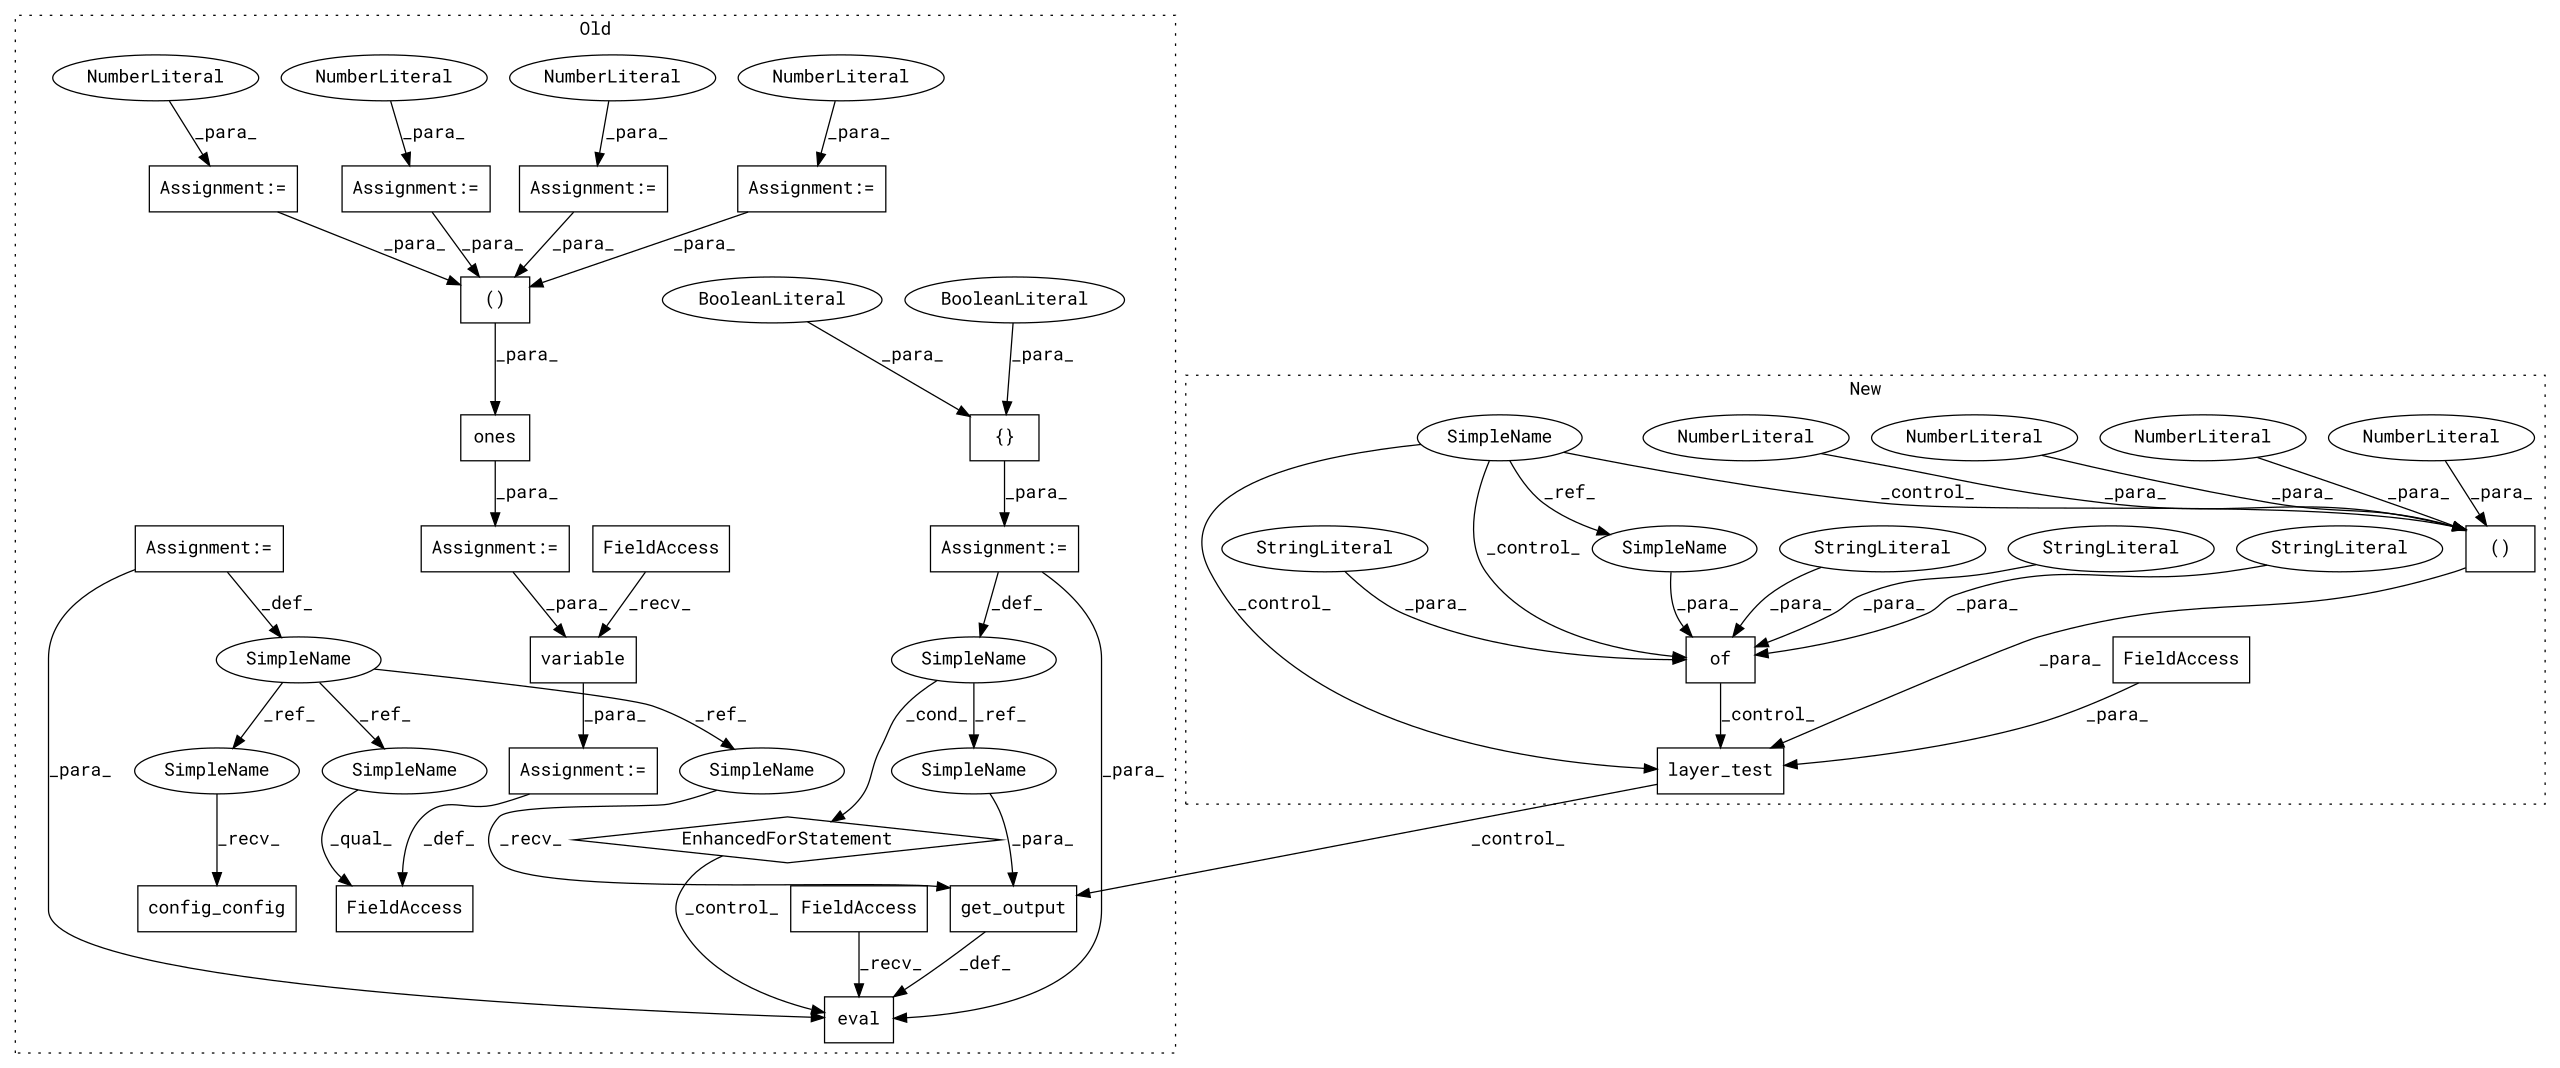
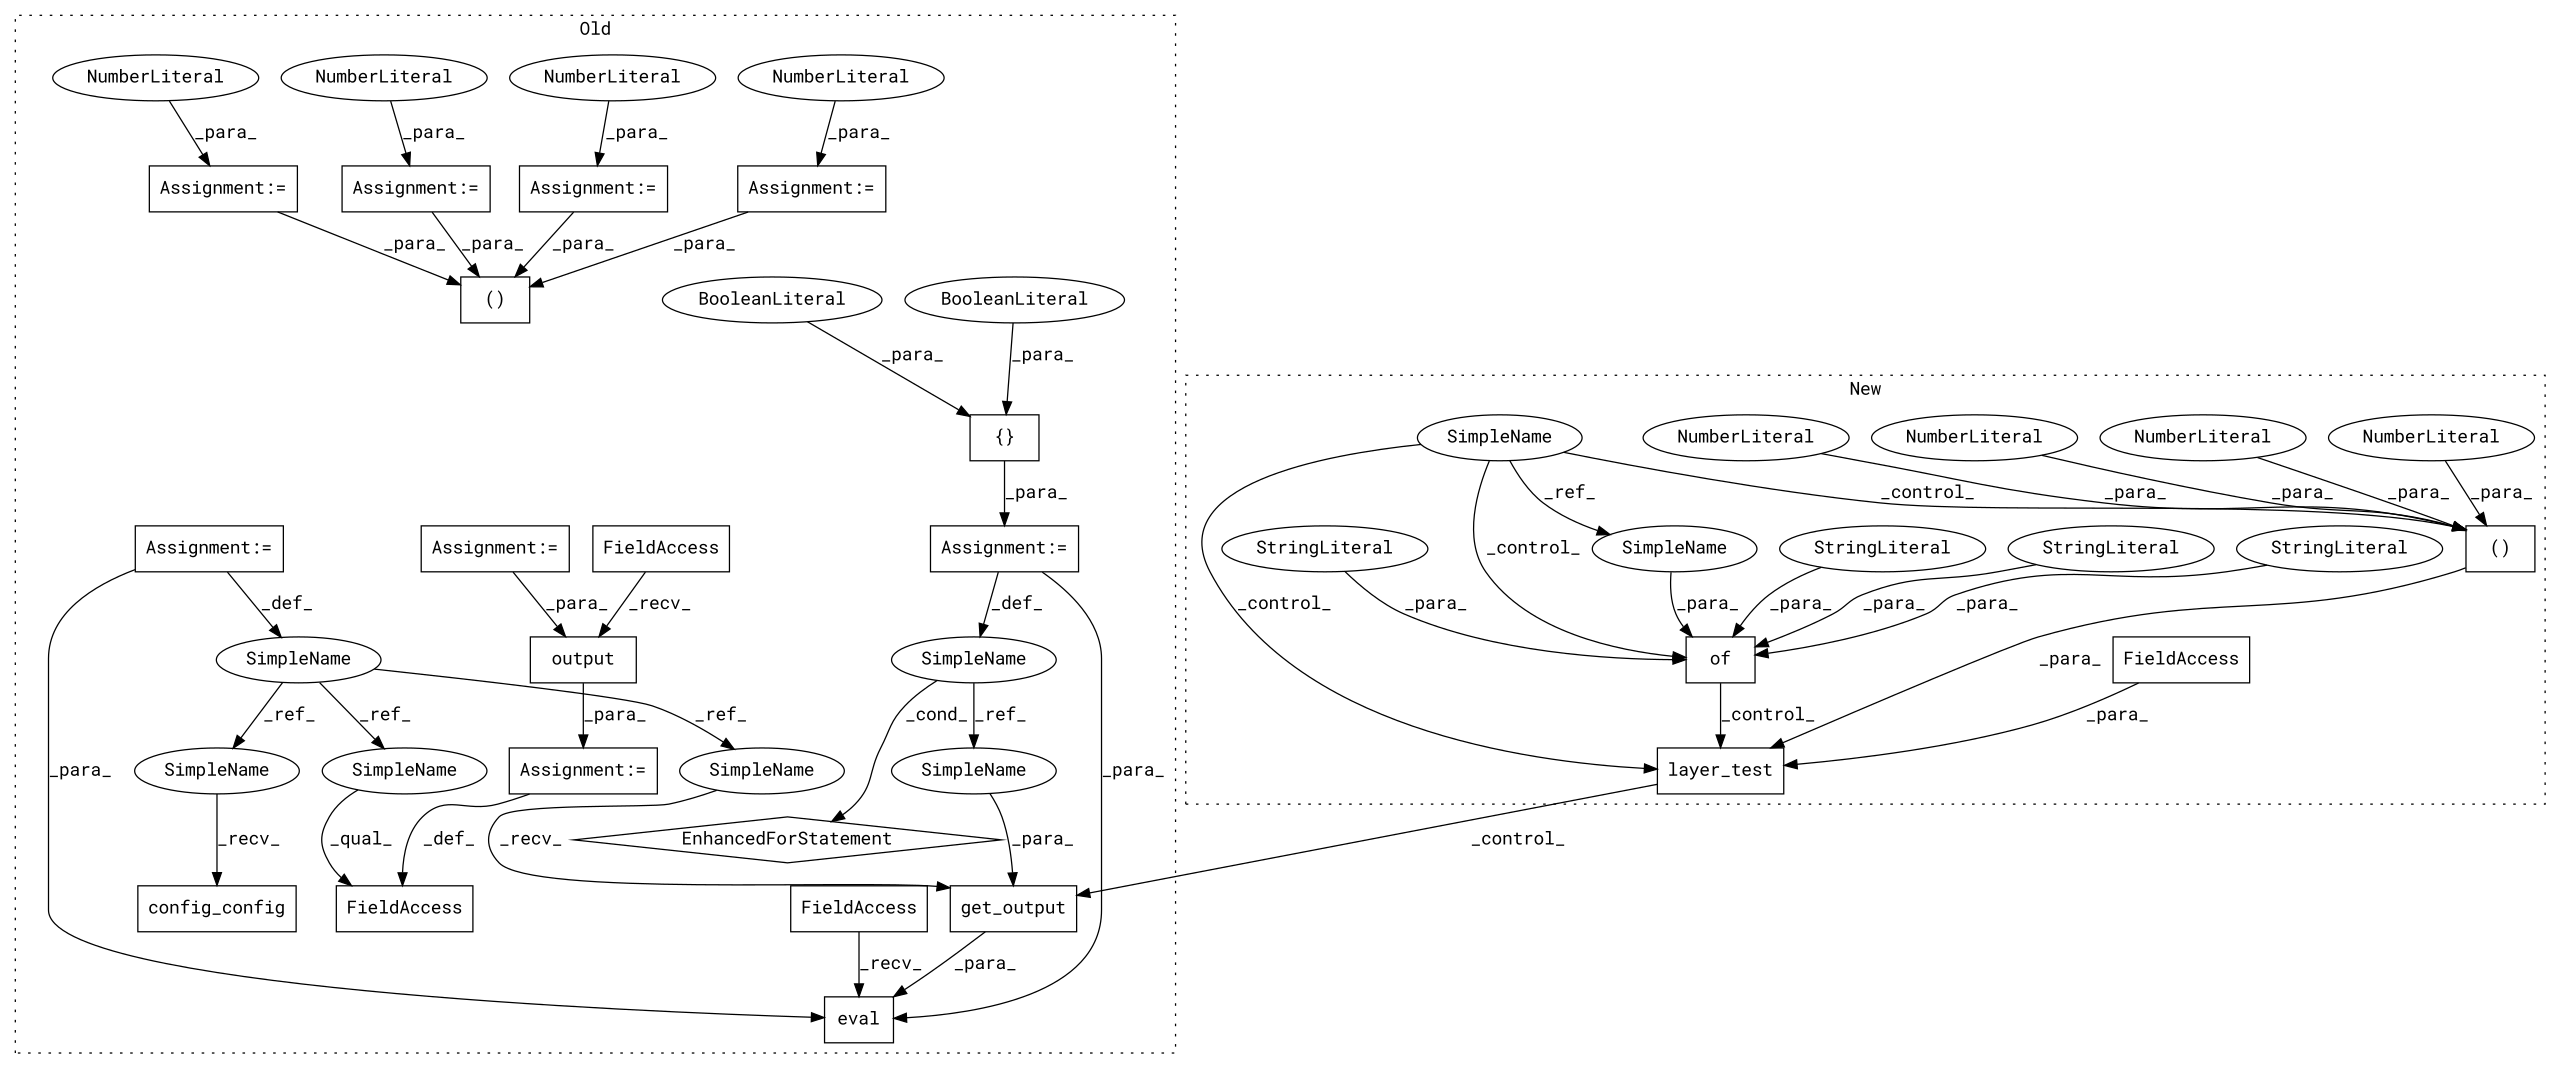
(495, 438) -> none
(583, 660) -> (583, 660)
(701, 953) -> none
(985, 964) -> (985, 964)
